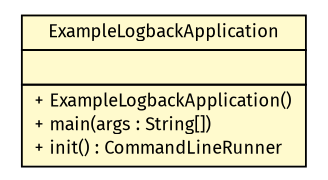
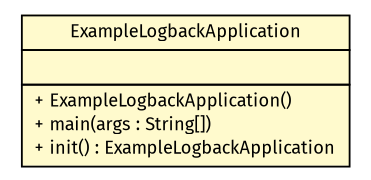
(158, 148) -> (186, 148)
